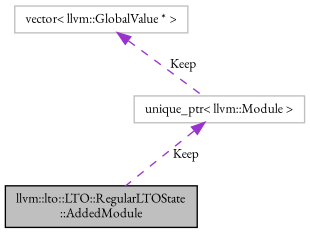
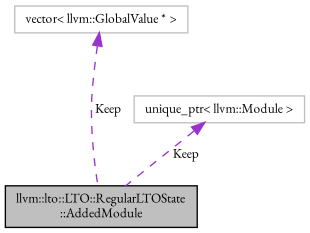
(166, 69) -> (92, 116)
